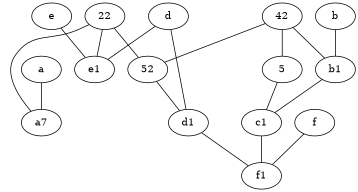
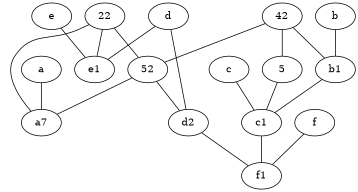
none -> (229, 69)
none -> (95, 96)
(188, 123) -> (188, 123)
